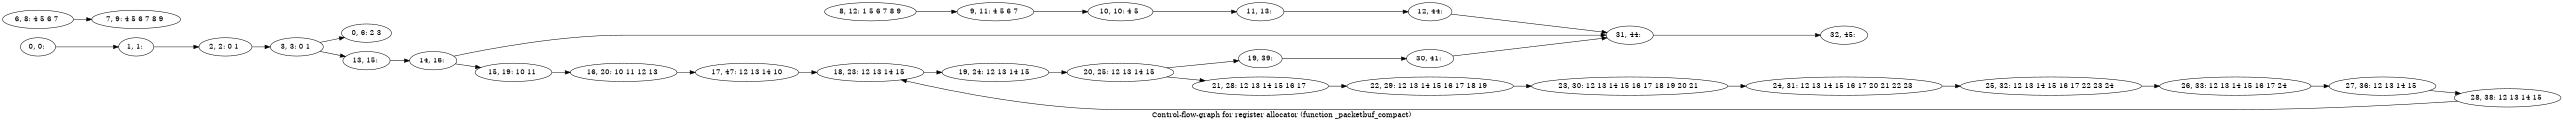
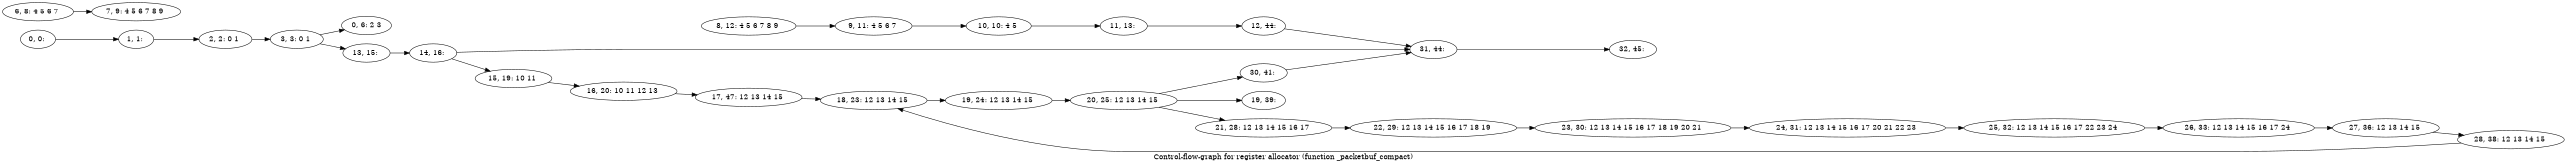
(870, 12) -> (749, 26)
(1342, 59) -> (1198, 86)
(747, 72) -> (749, 97)
